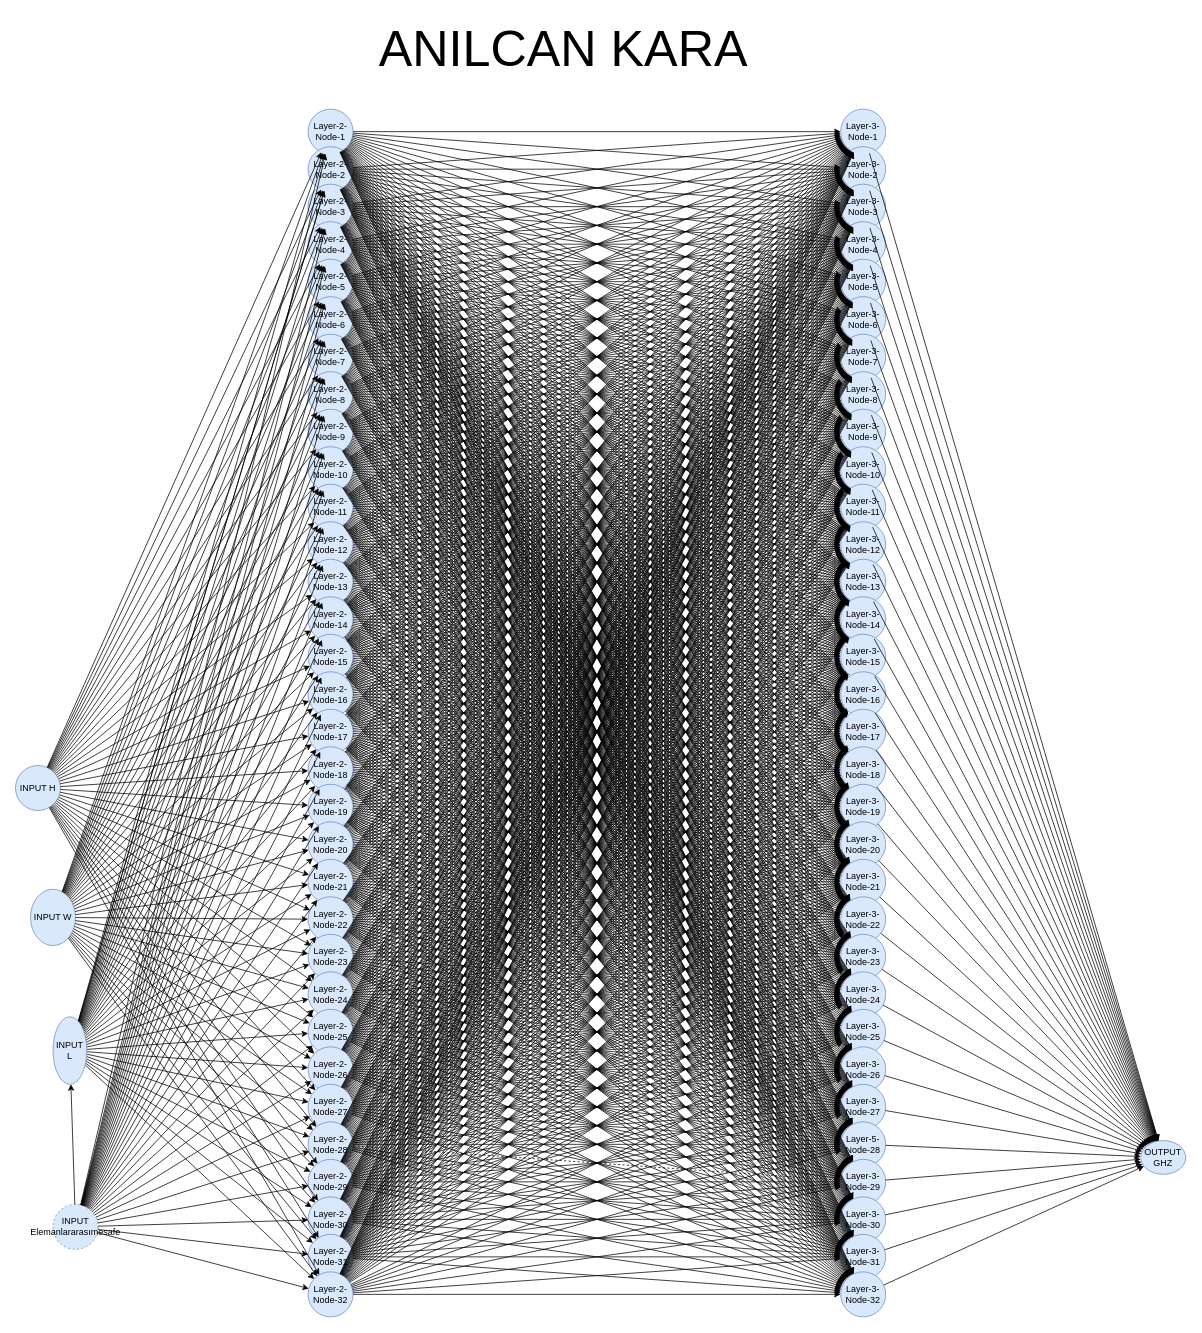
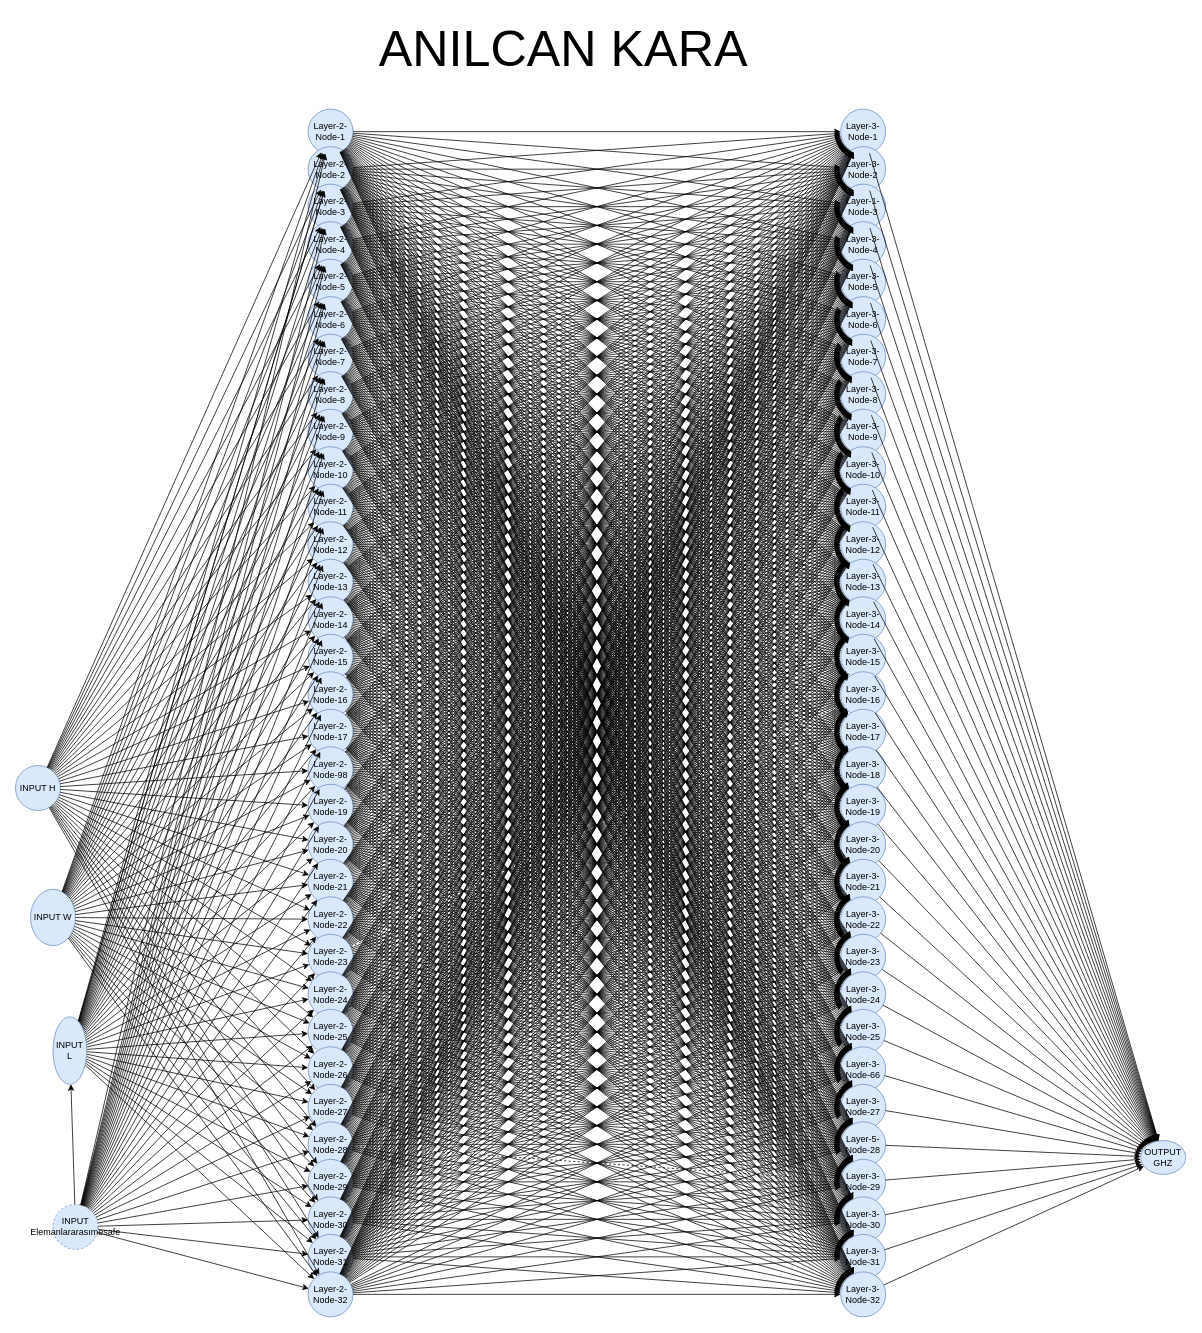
(863, 207) -> (863, 207)
(330, 769) -> (330, 769)
(355, 944) -> (355, 944)
(863, 1069) -> (863, 1069)
